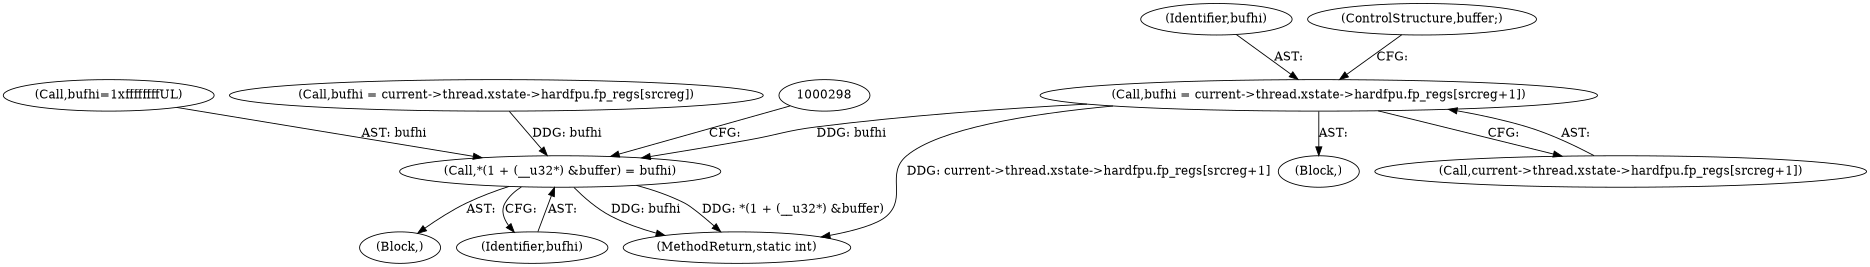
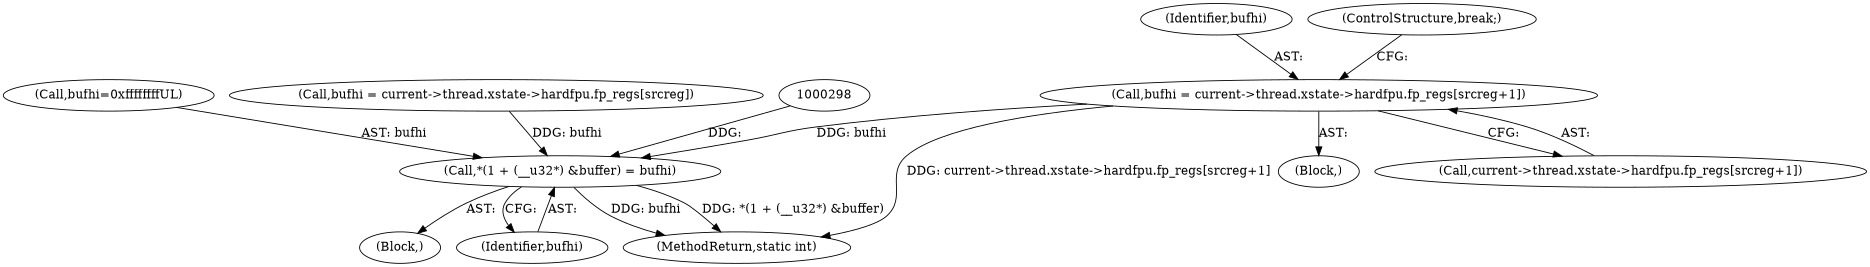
(1422, 19) -> (1422, 19)
(109, 95) -> (109, 95)
(727, 133) -> (727, 133)
